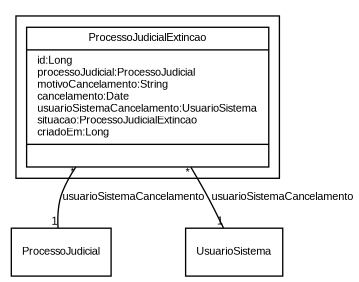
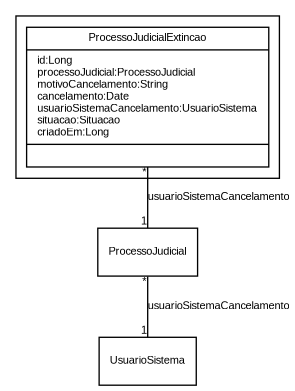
(118, 120) -> (79, 120)
(208, 197) -> (148, 307)
